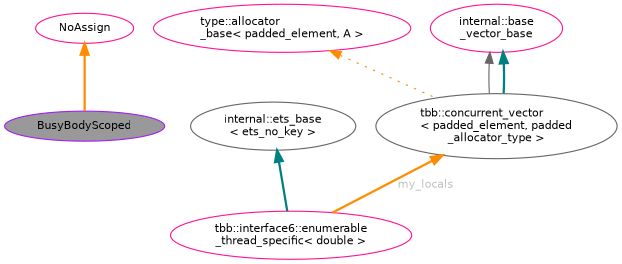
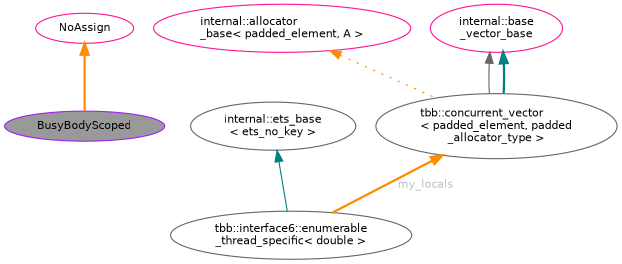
(282, 28) -> (282, 28)
(283, 187) -> (283, 187)
(291, 235) -> (291, 235)
